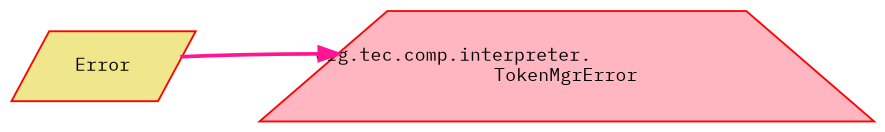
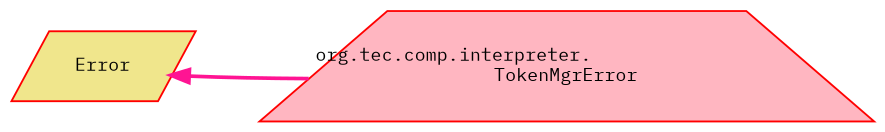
(250, 55) -> (249, 78)
